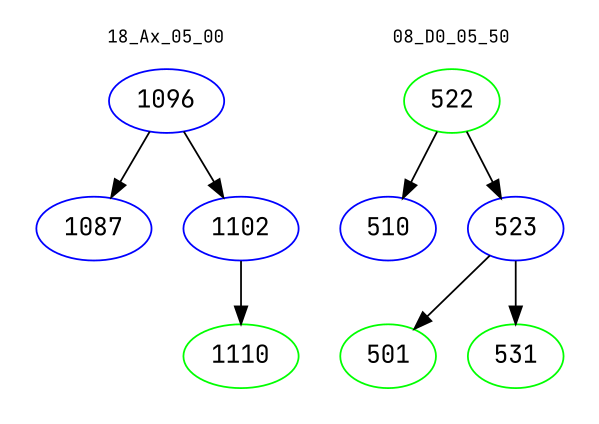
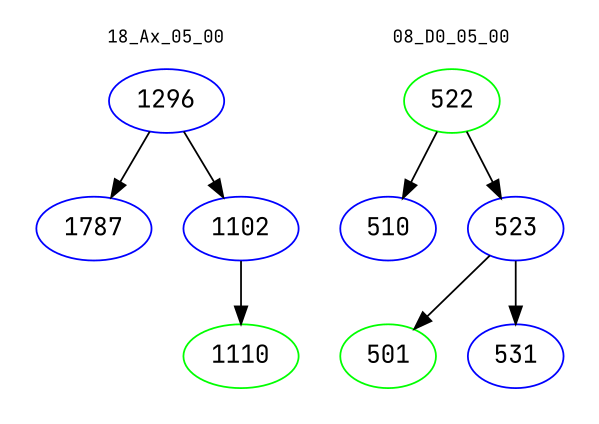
(452, 38) -> (452, 38)
(167, 101) -> (167, 101)
(94, 229) -> (94, 229)
(516, 356) -> (516, 356)
